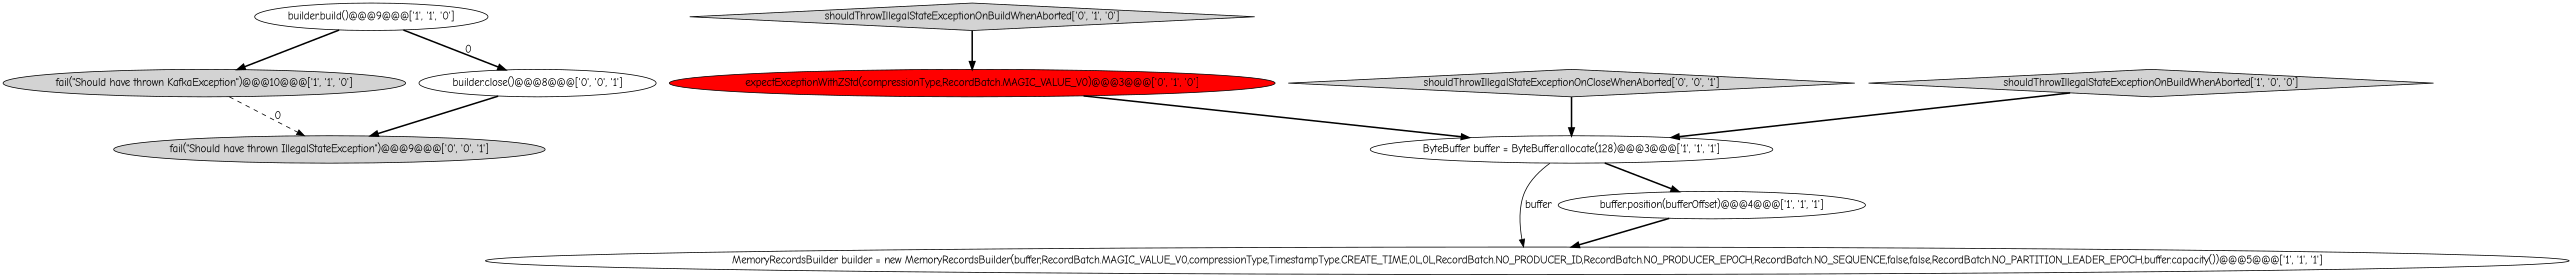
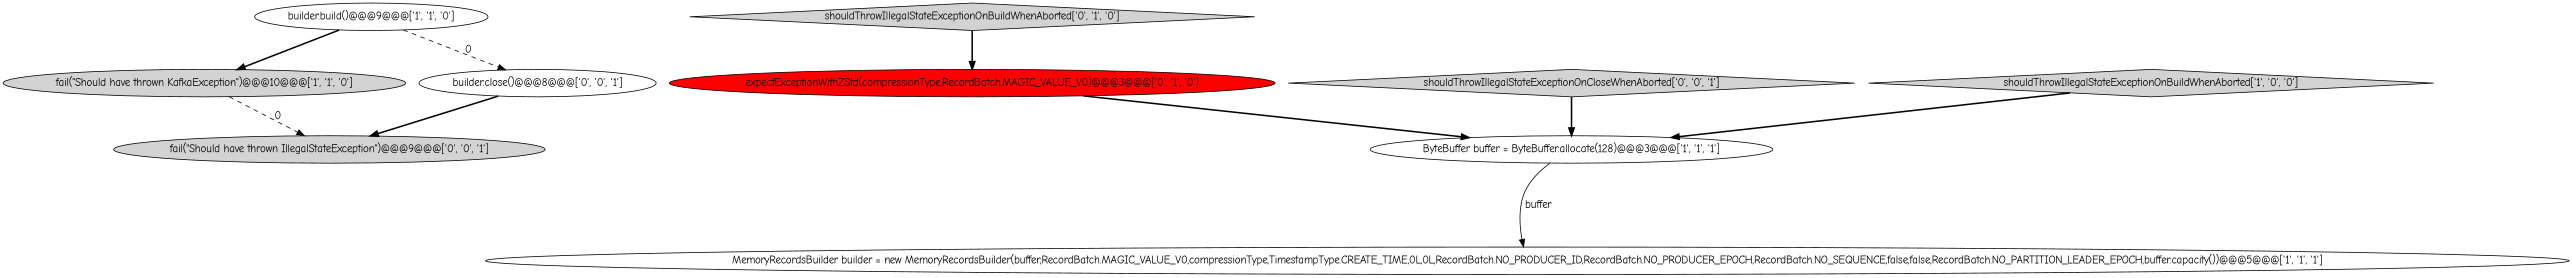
(451, 49) -> (451, 49)
(1712, 205) -> none
